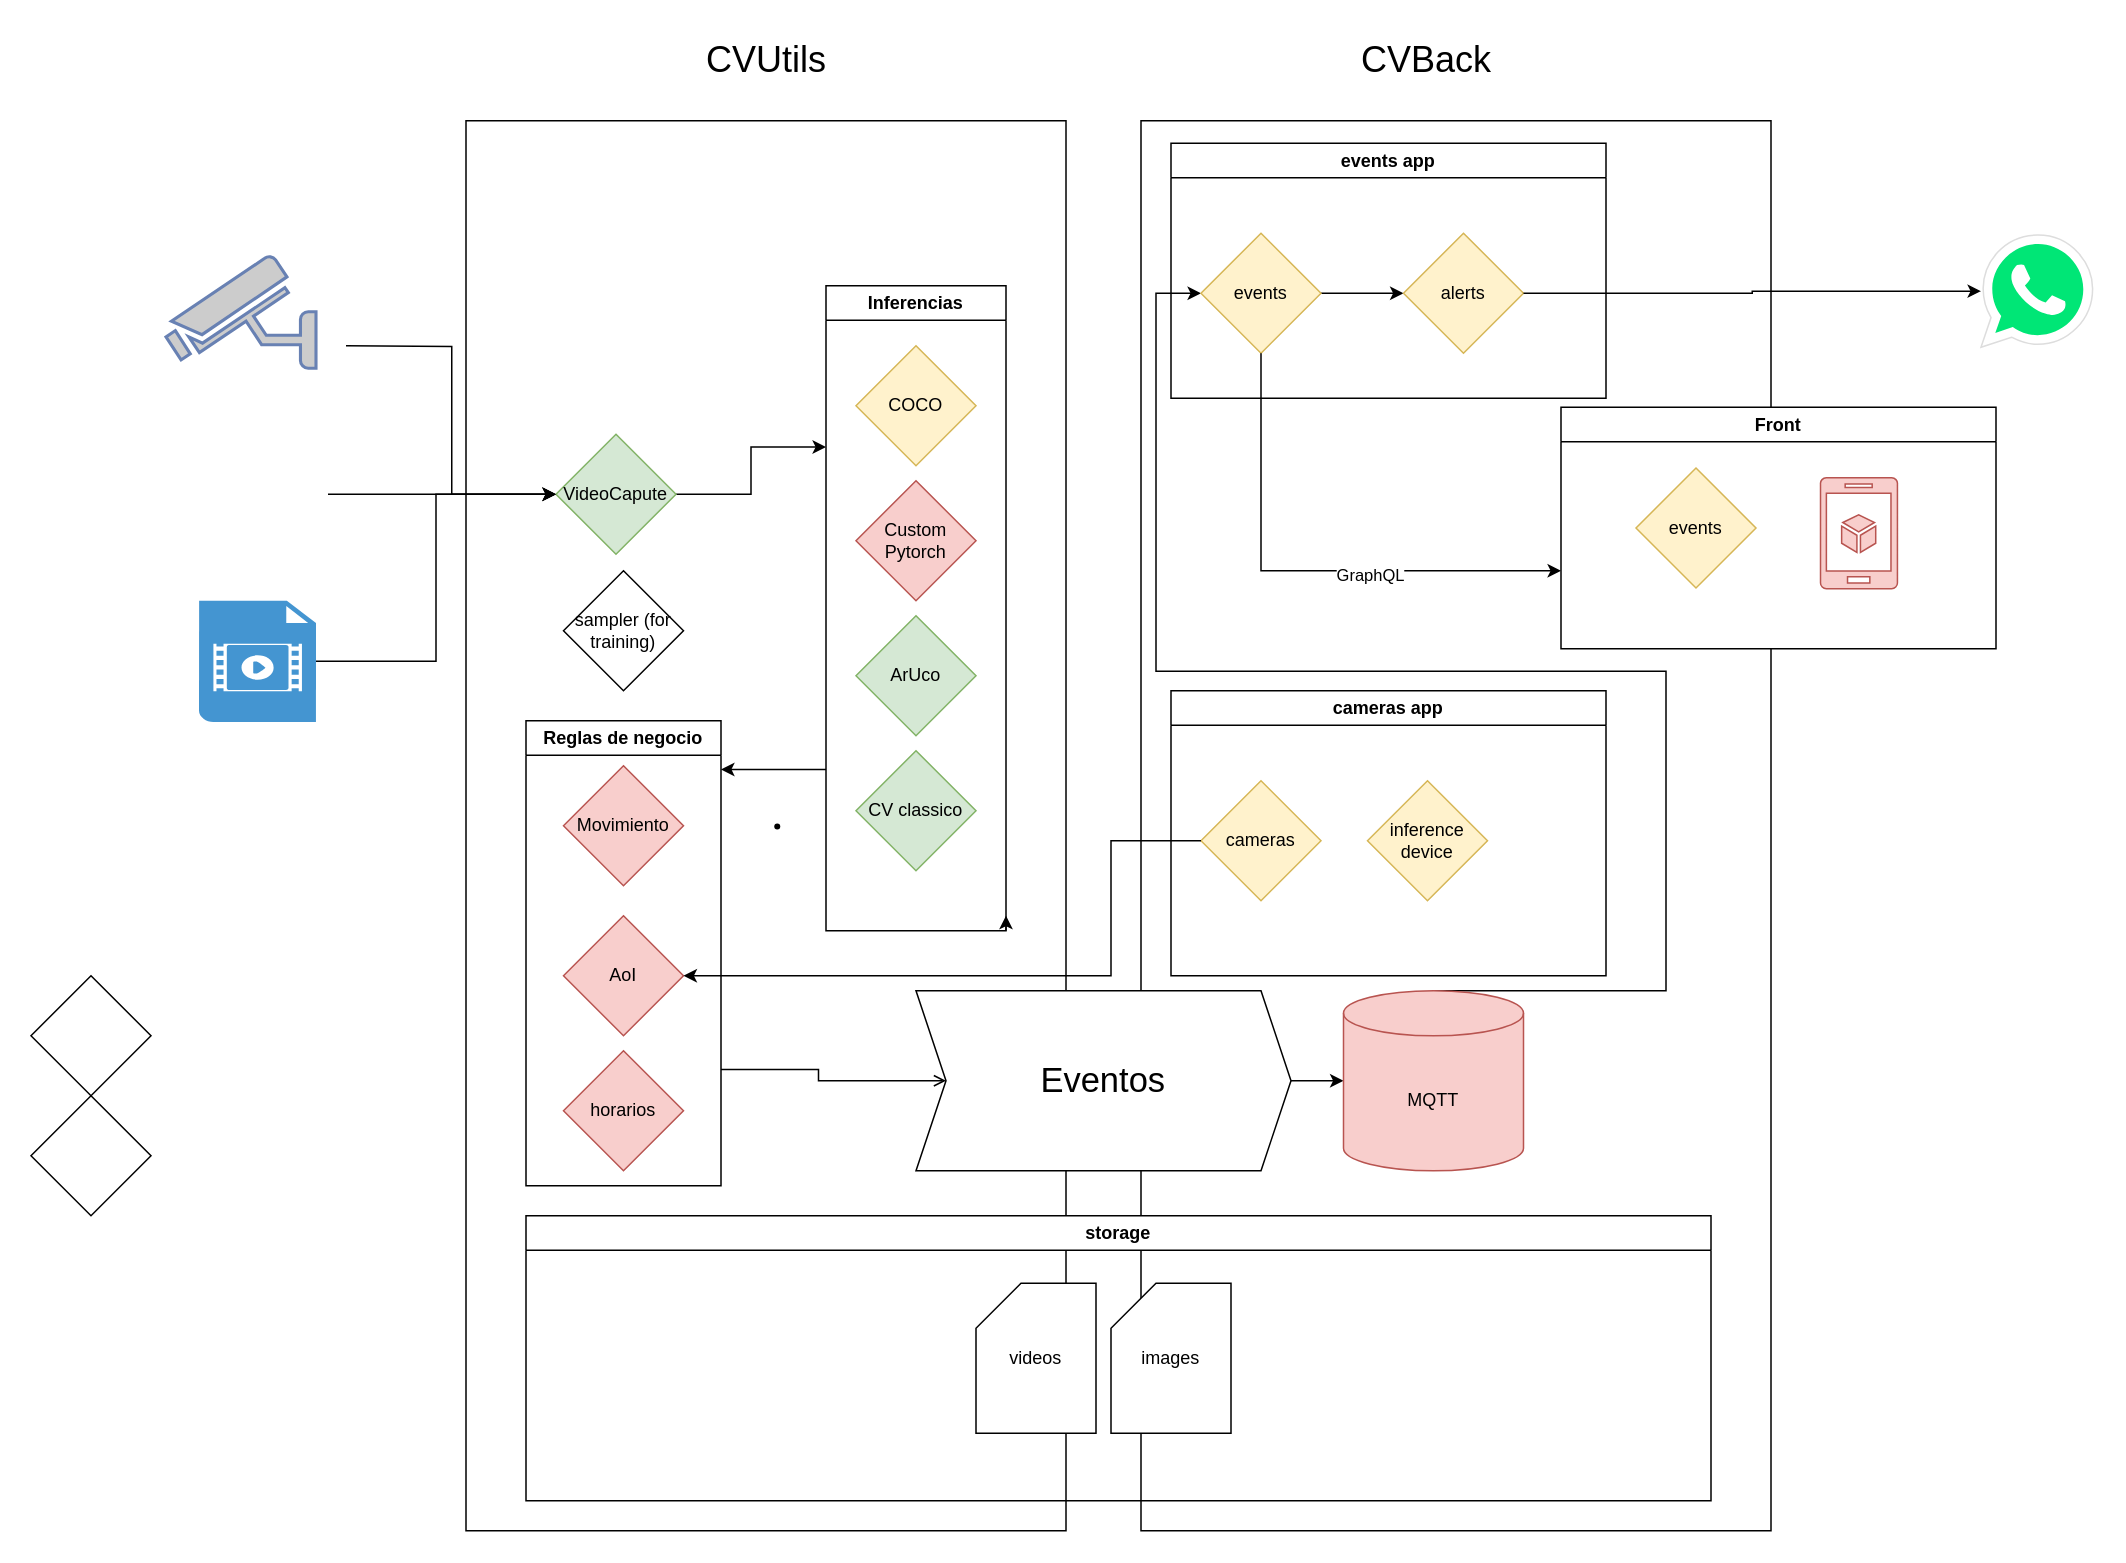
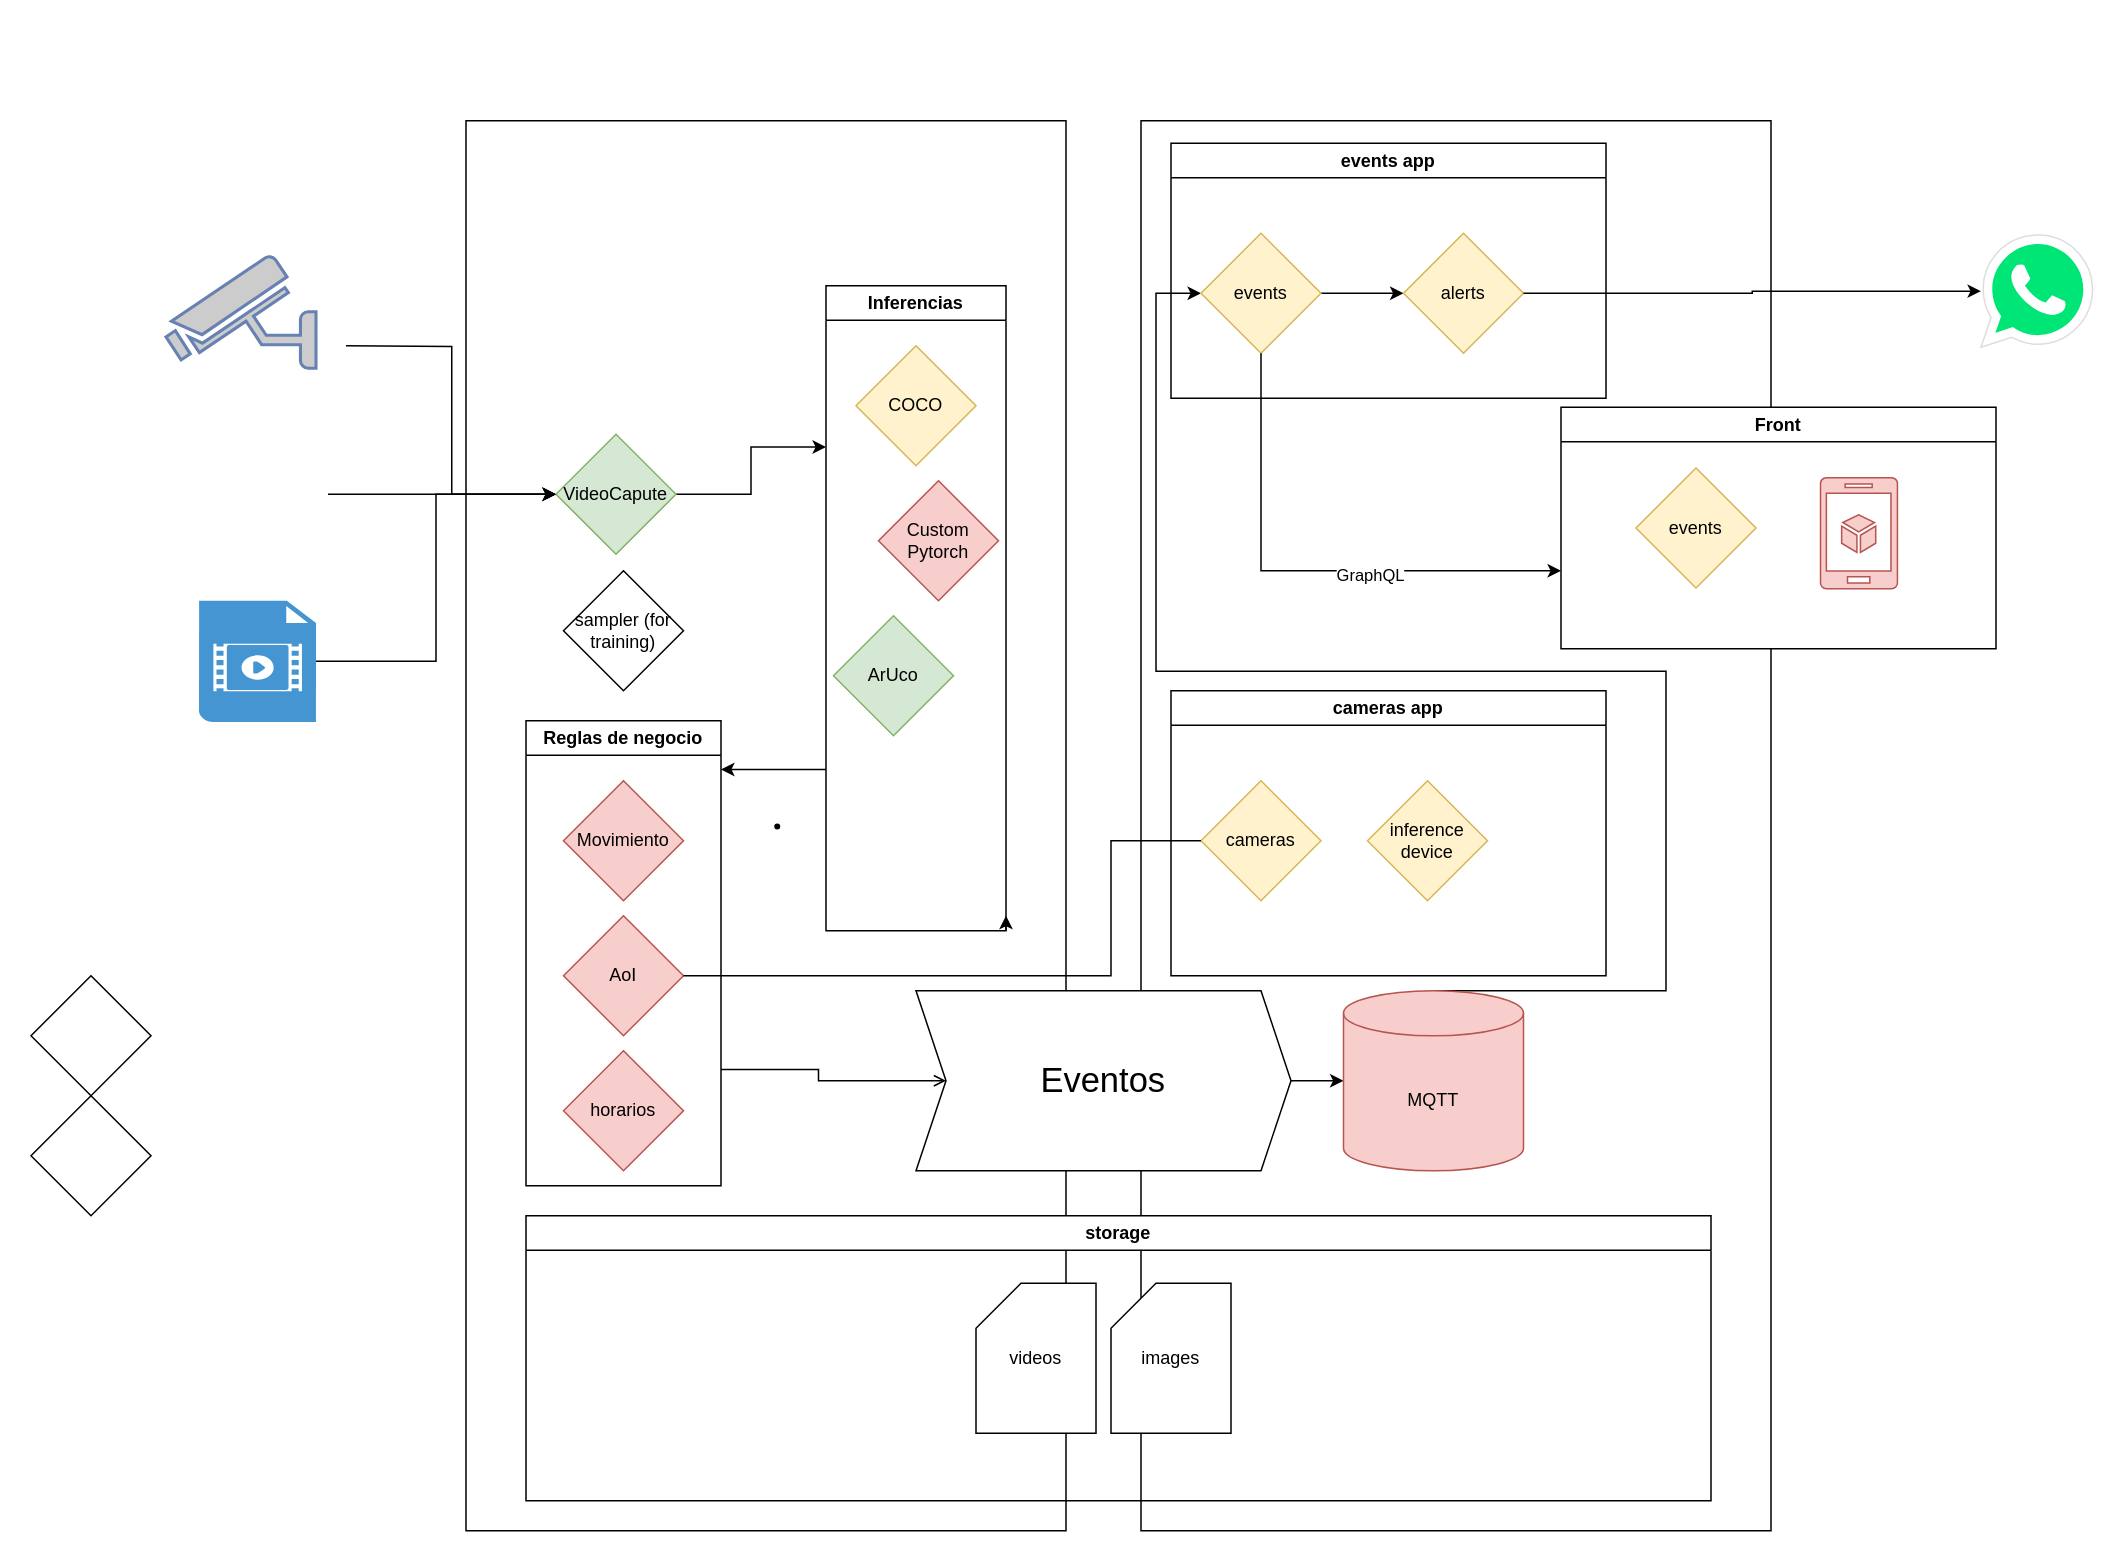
(766, 61) -> none
(1426, 61) -> none
(916, 541) -> (938, 541)
(916, 676) -> (893, 676)
(916, 811) -> none
(623, 826) -> (623, 841)
(695, 976) -> (690, 976)
